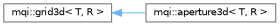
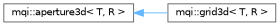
(134, 13) -> (155, 13)
